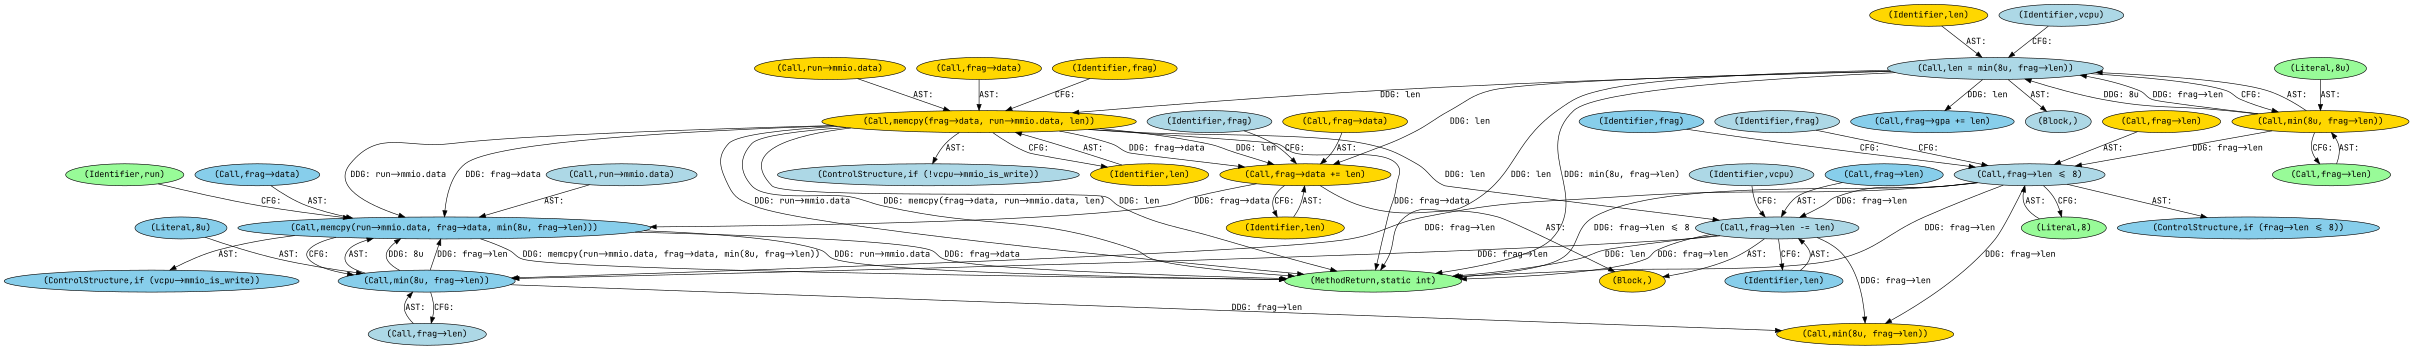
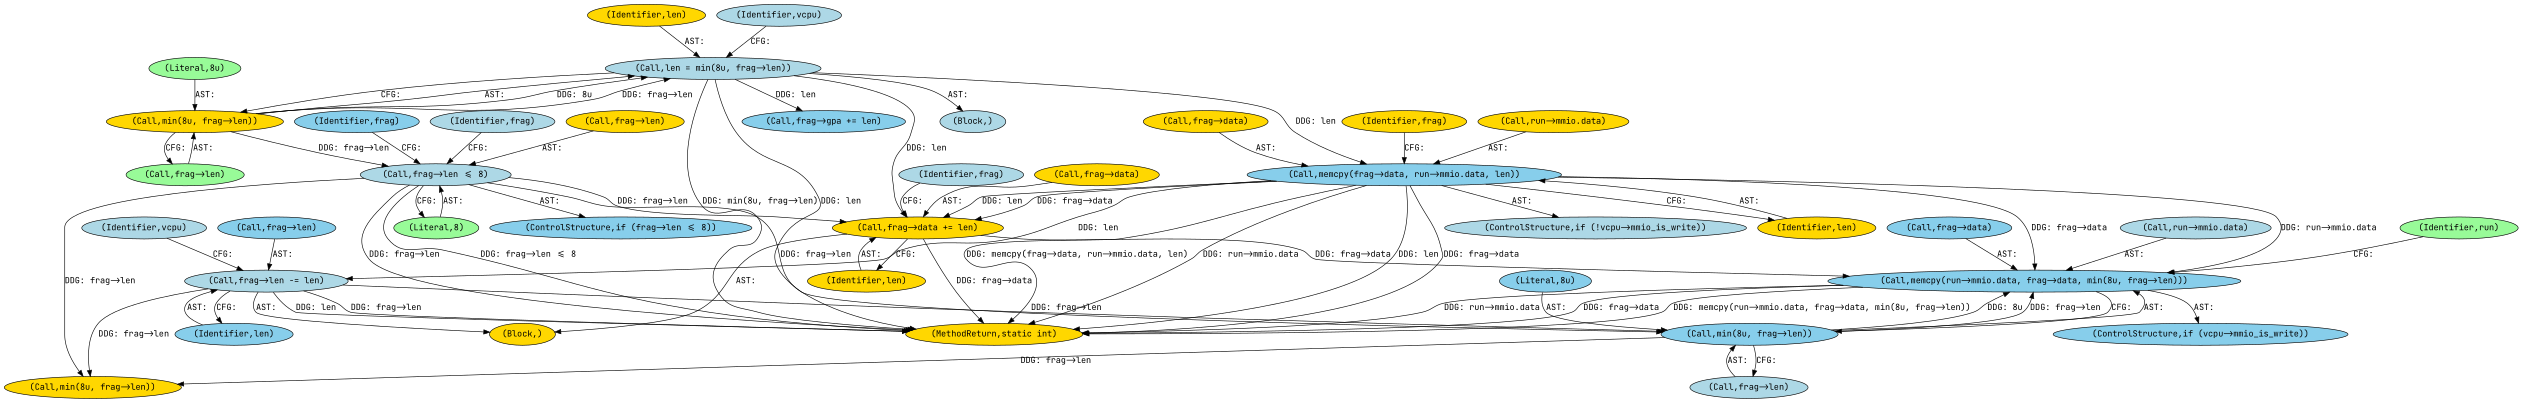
(979, 122) -> (1404, 175)
(1888, 187) -> (672, 214)
none -> (948, 281)
(1373, 281) -> (994, 334)
